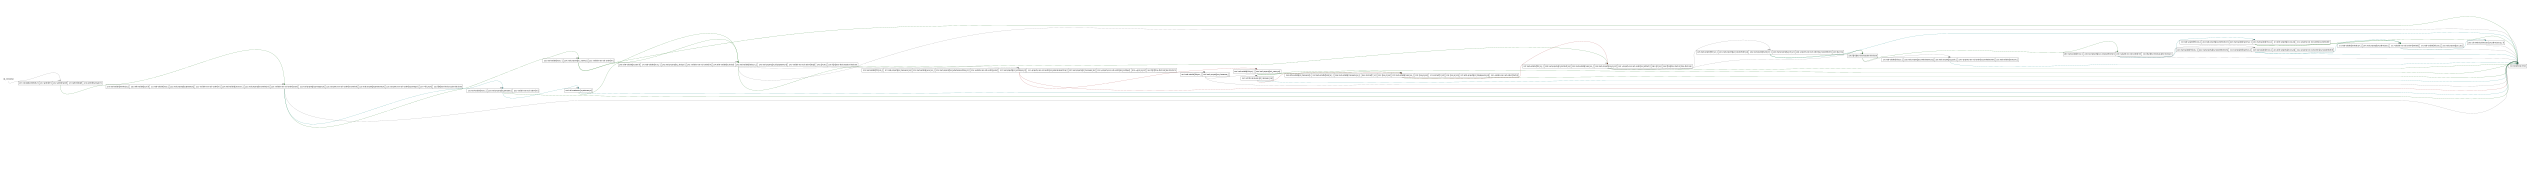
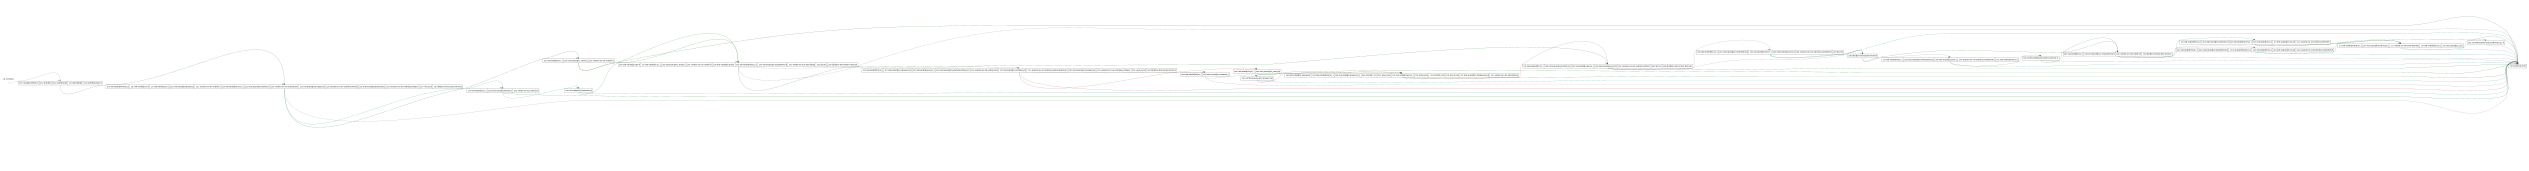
none -> (2041, 58)
